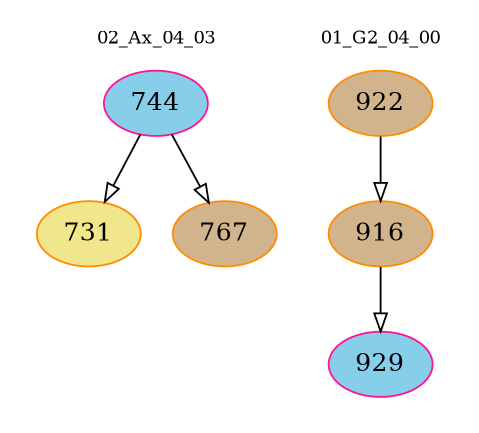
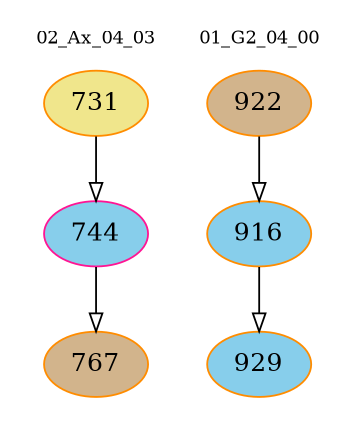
(127, 160) -> (96, 160)
(381, 234) -> (259, 234)
(381, 364) -> (259, 364)
